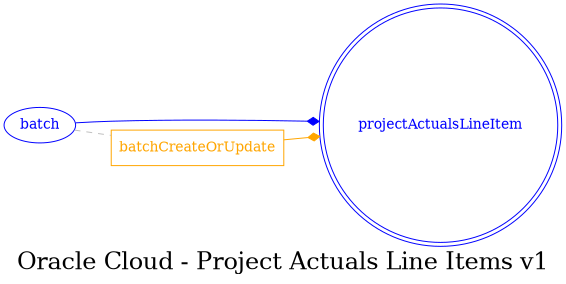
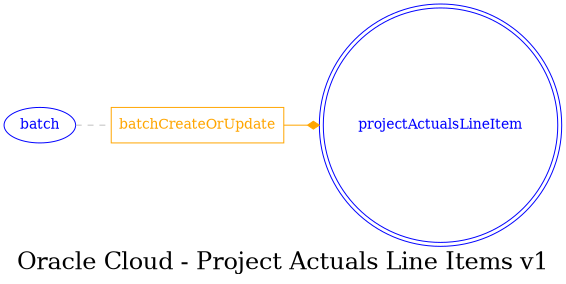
(191, 120) -> none
